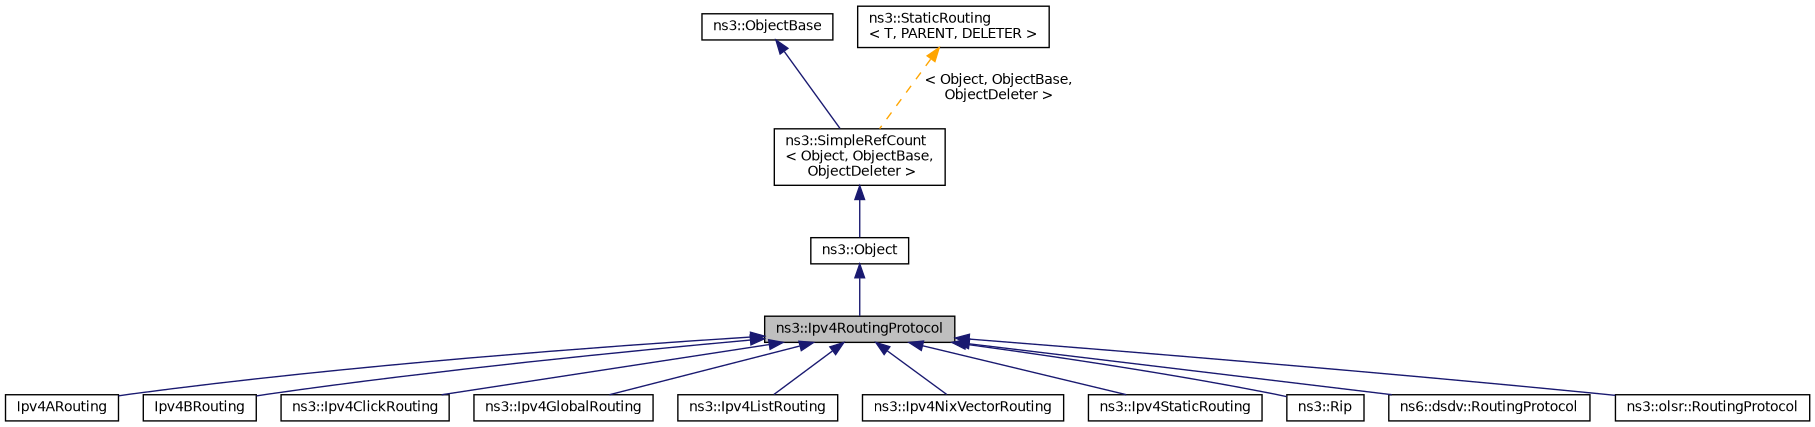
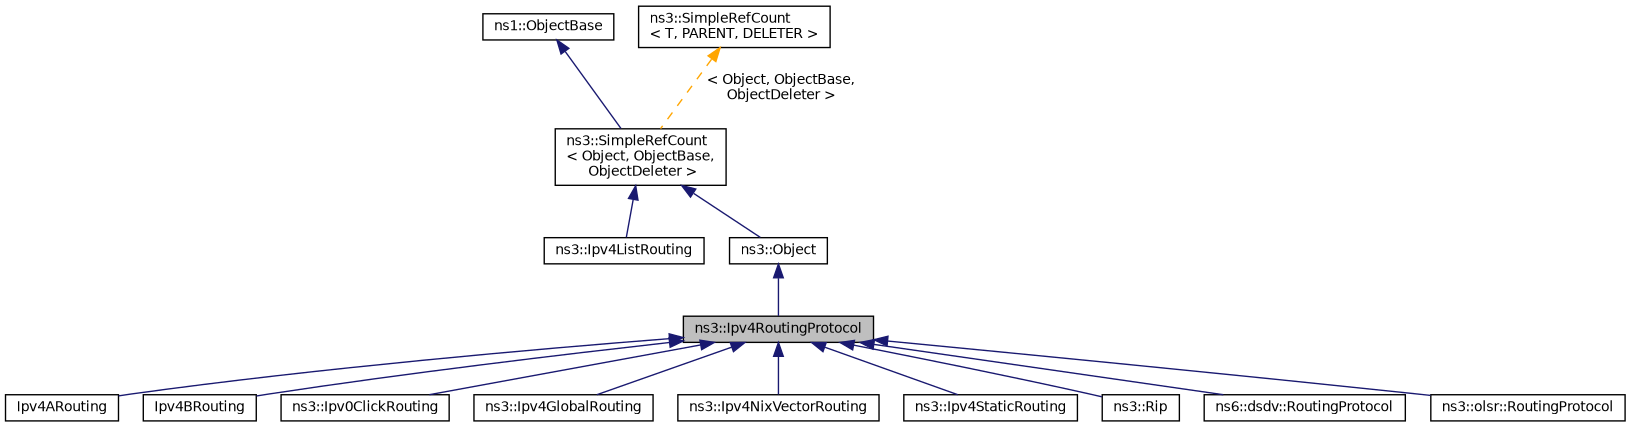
(767, 27) -> (548, 27)
(953, 27) -> (734, 27)
(803, 373) -> (630, 218)
(365, 408) -> (365, 408)
